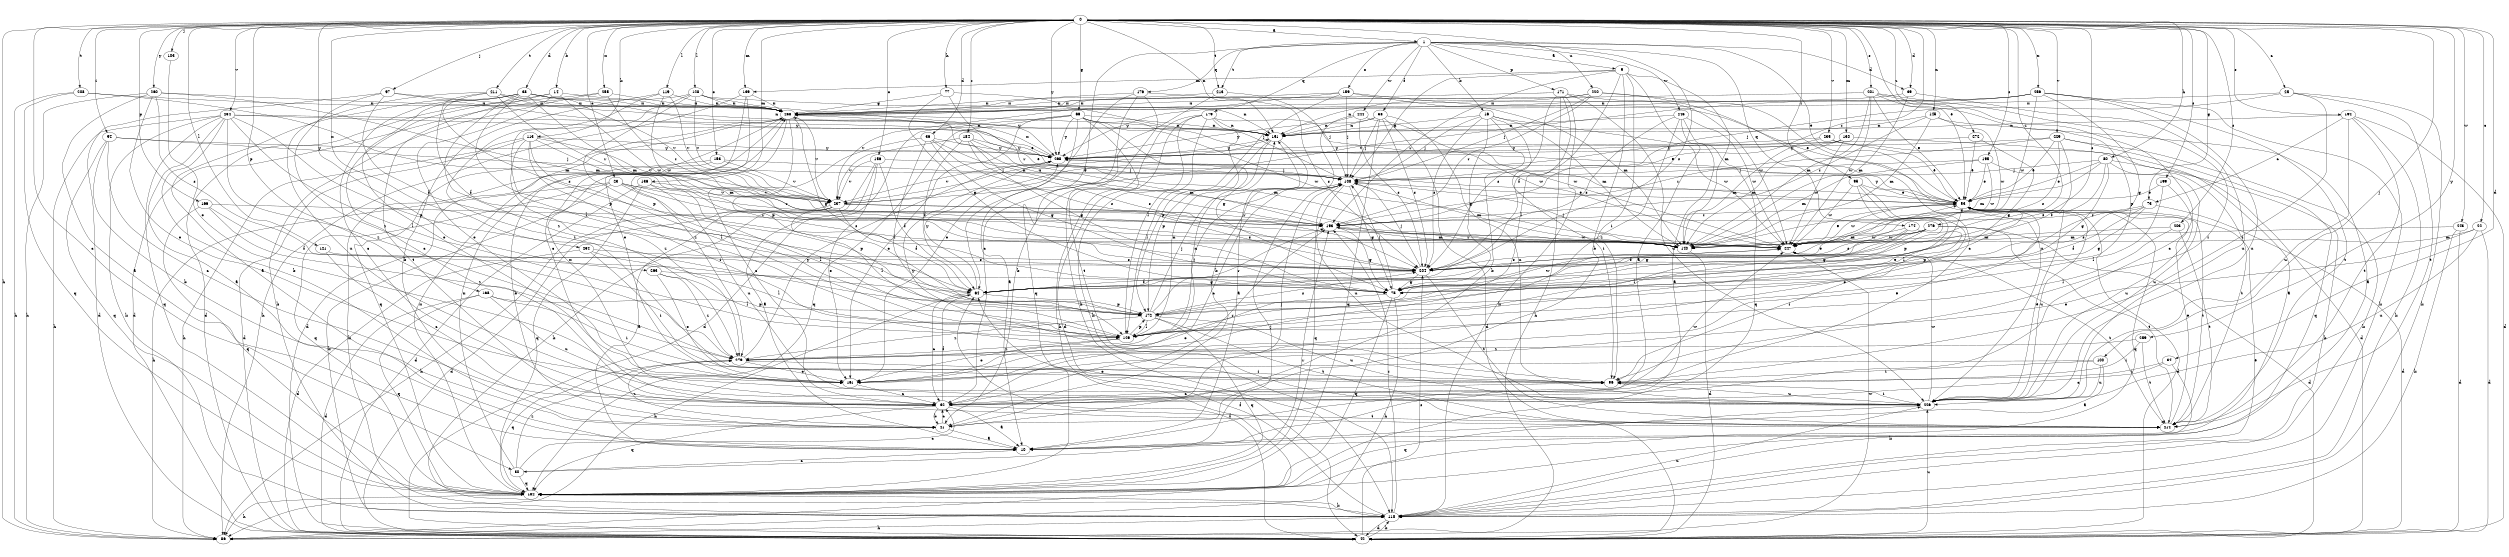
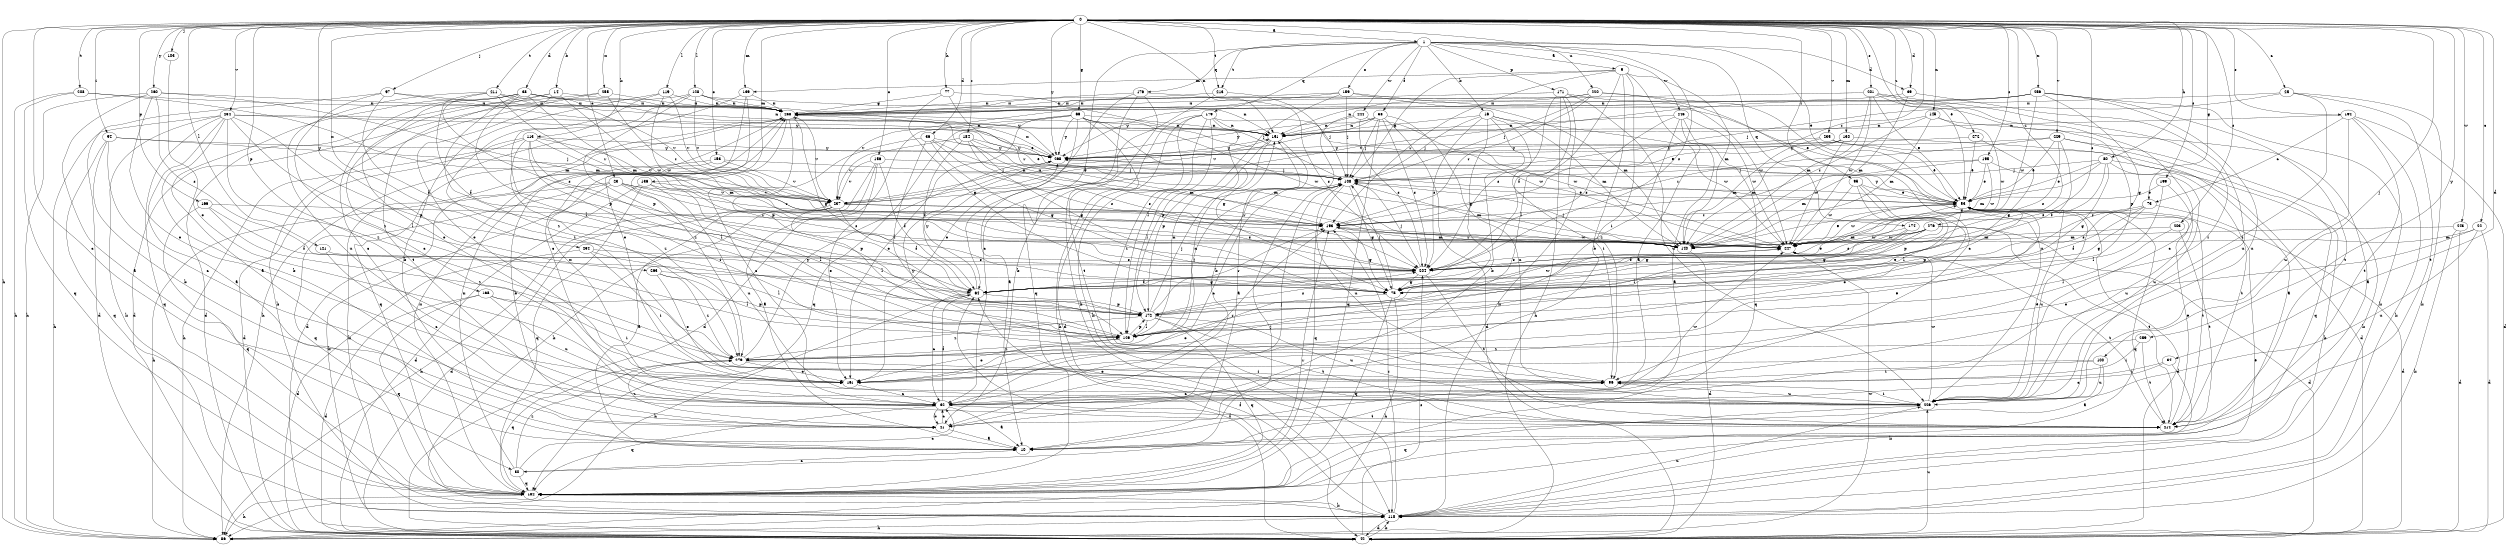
(948, 177) -> (1166, 161)
(1820, 292) -> (1318, 347)
